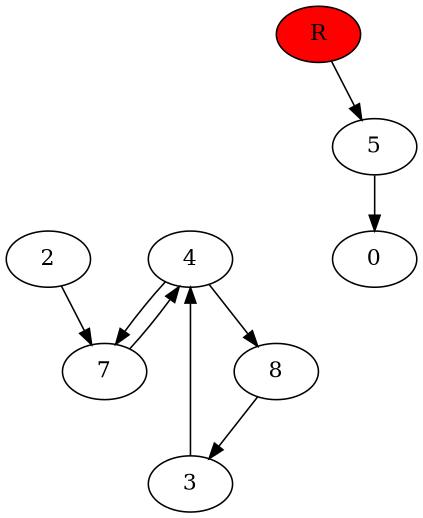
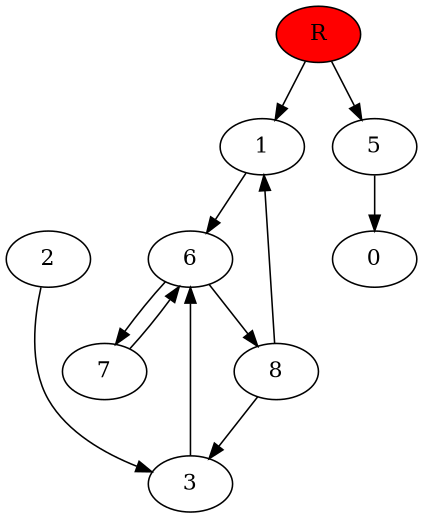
none -> (262, 147)
(190, 259) -> (190, 259)
(73, 308) -> (48, 399)
